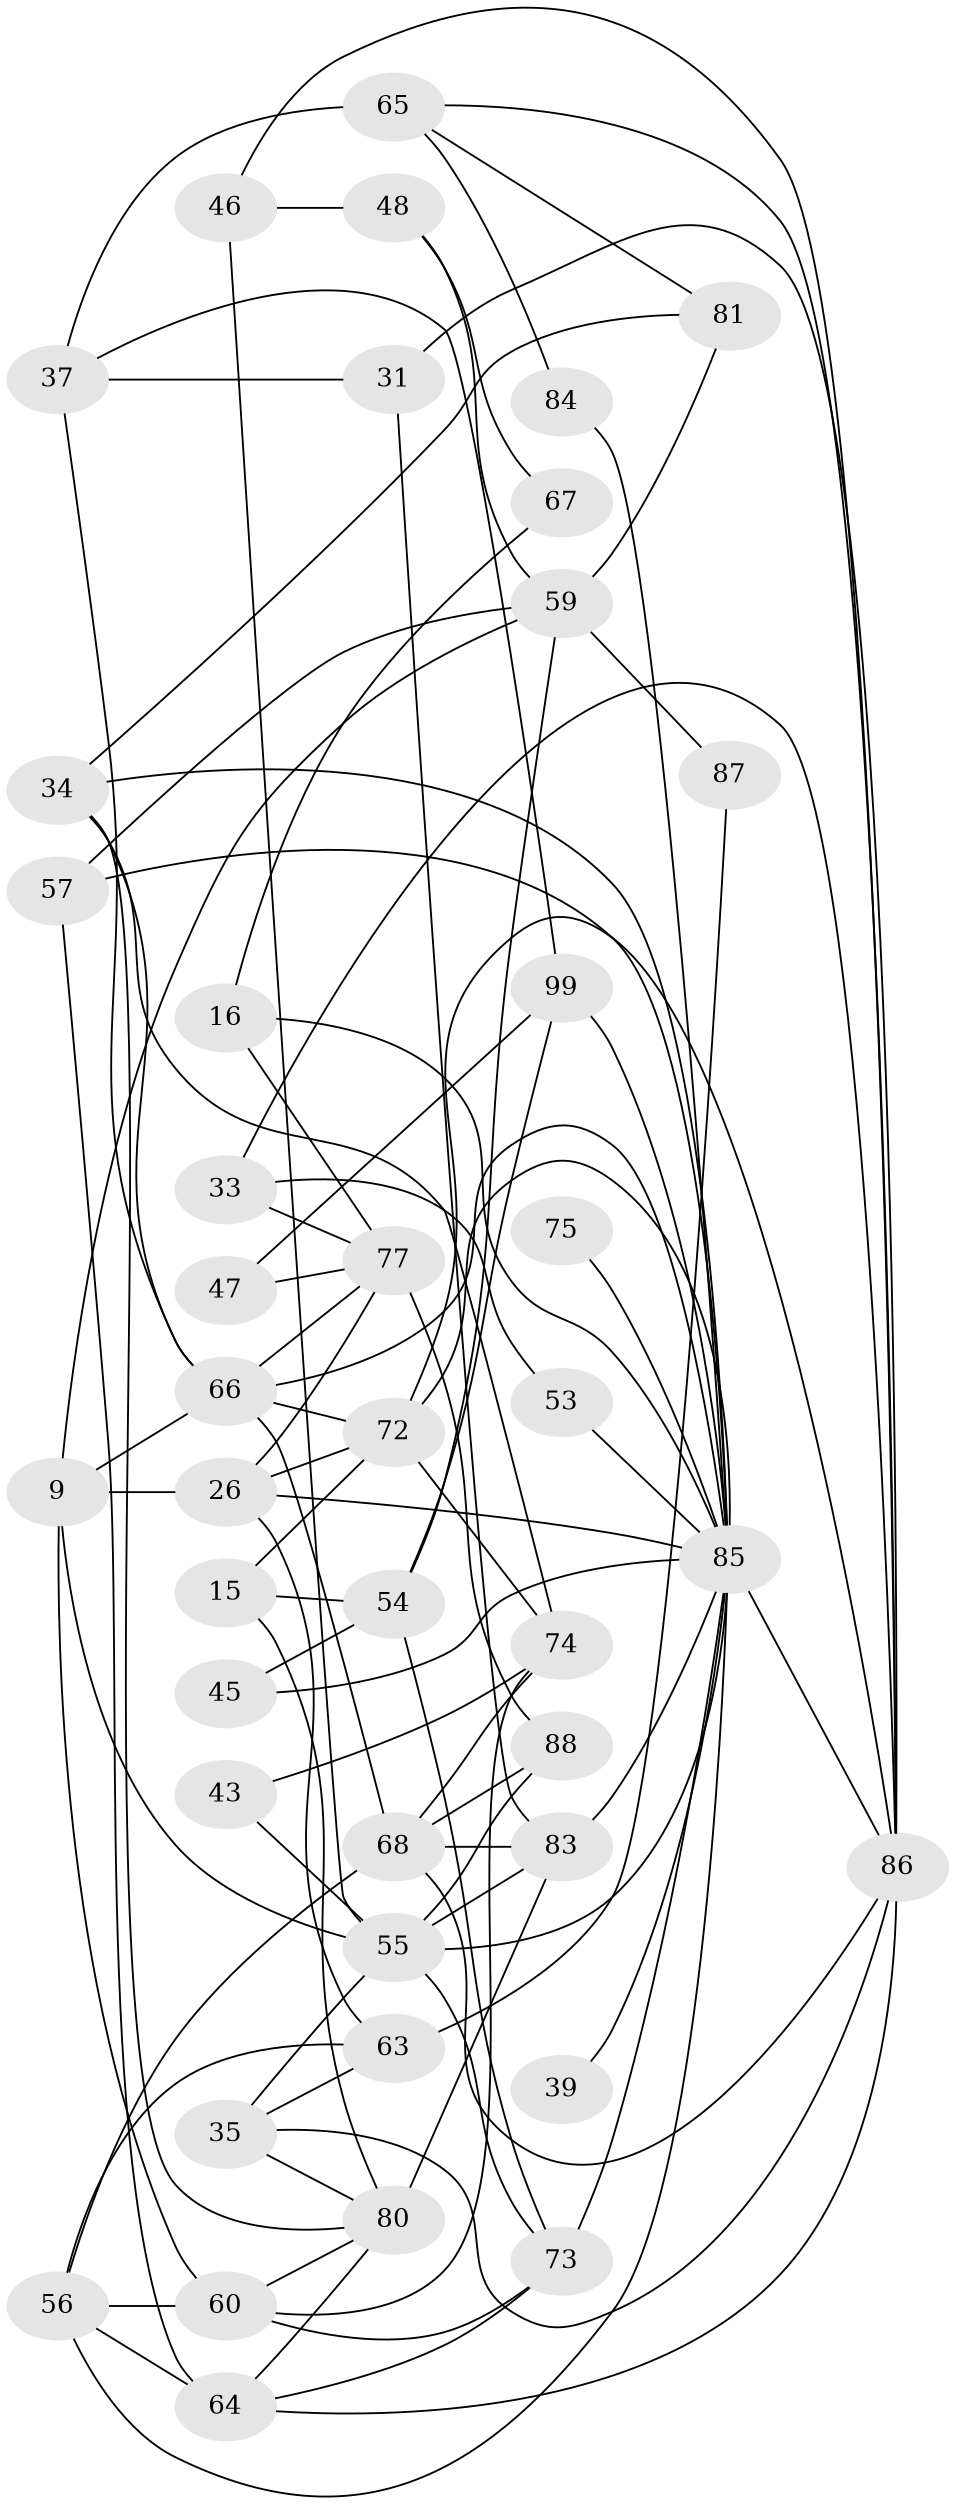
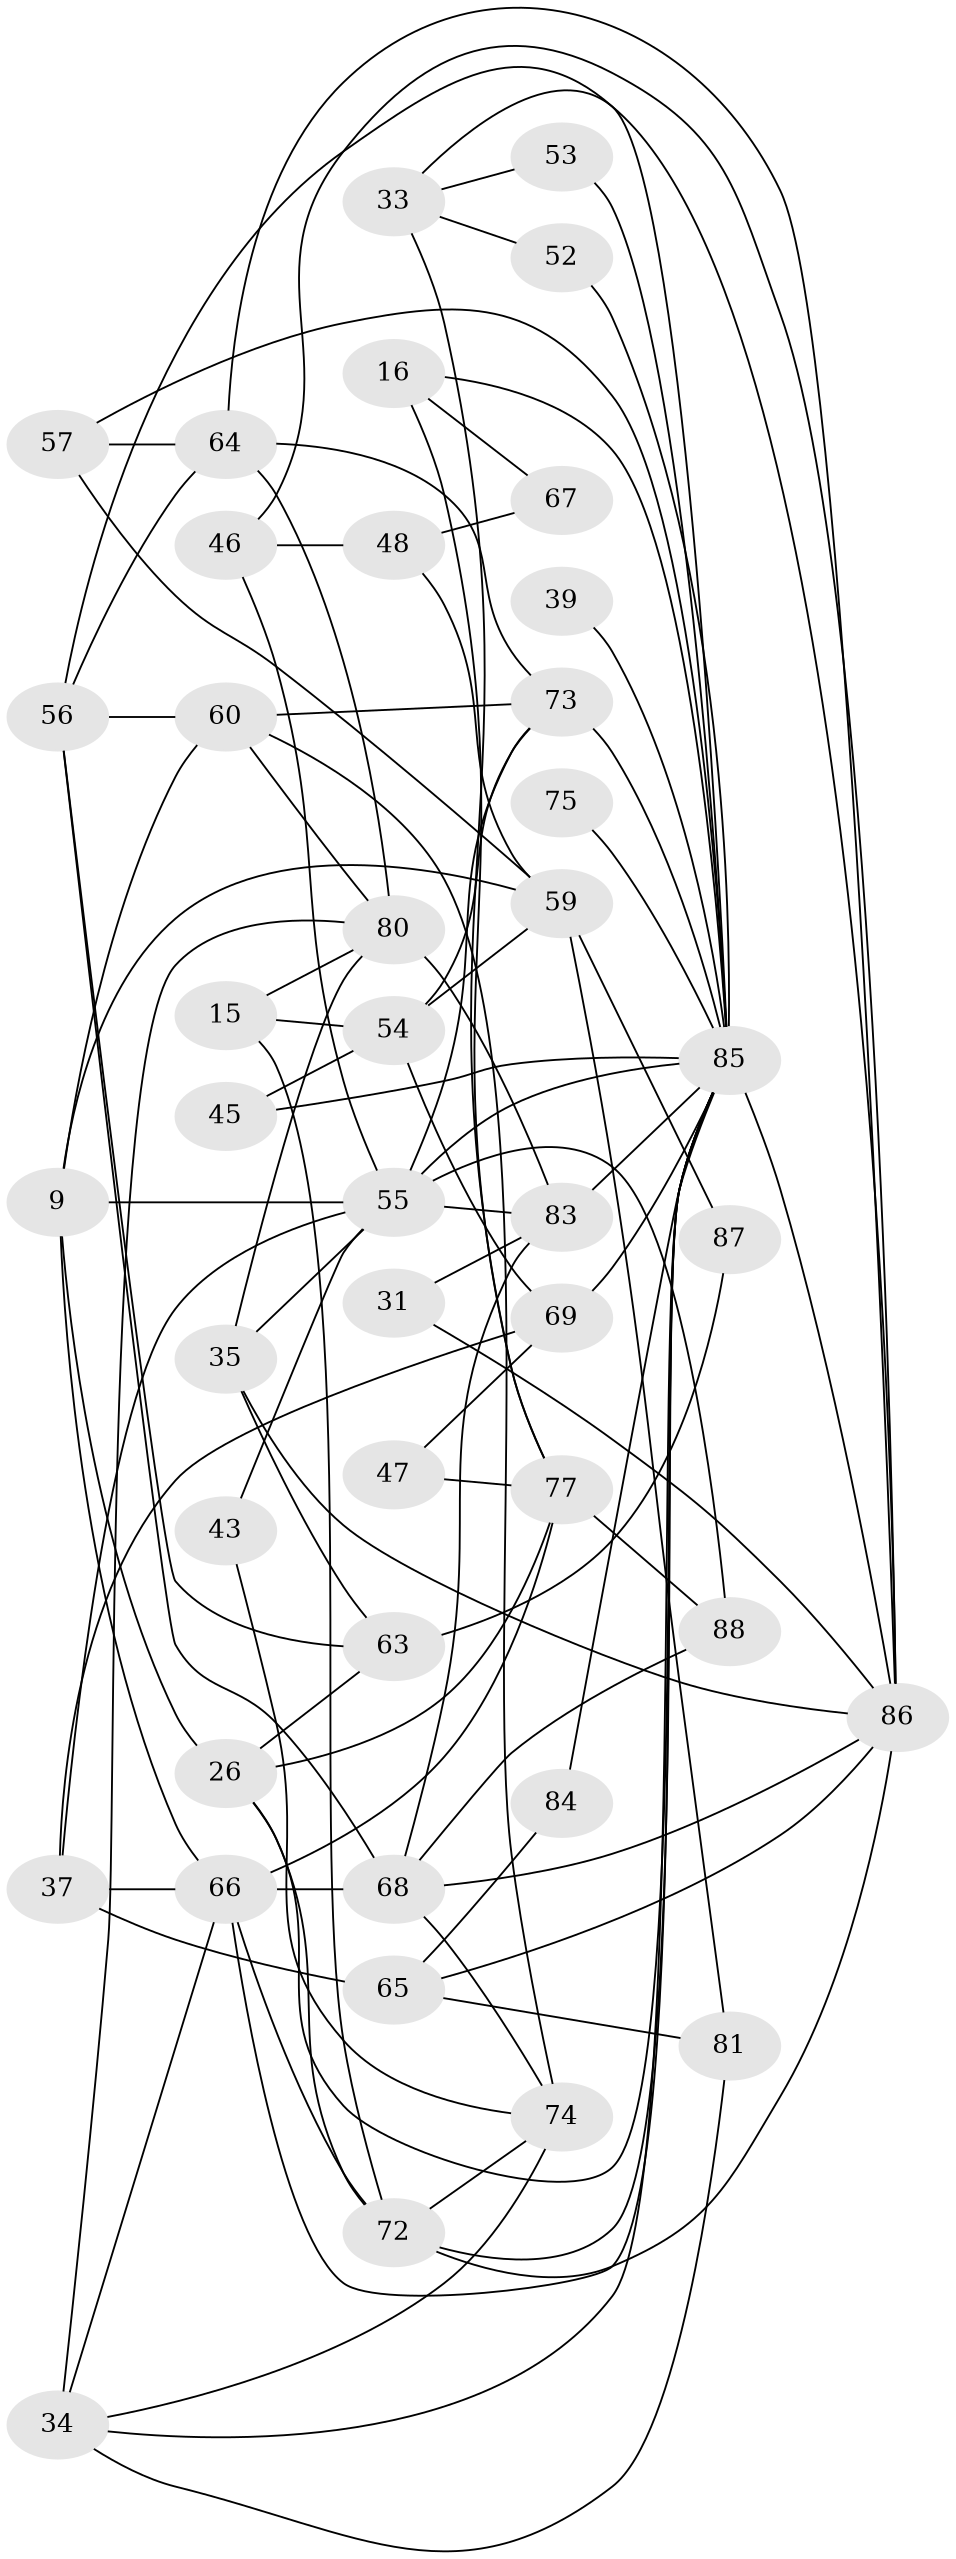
none -> (562, 258)
(226, 380) -> (152, 1352)
(562, 988) -> (562, 1318)
